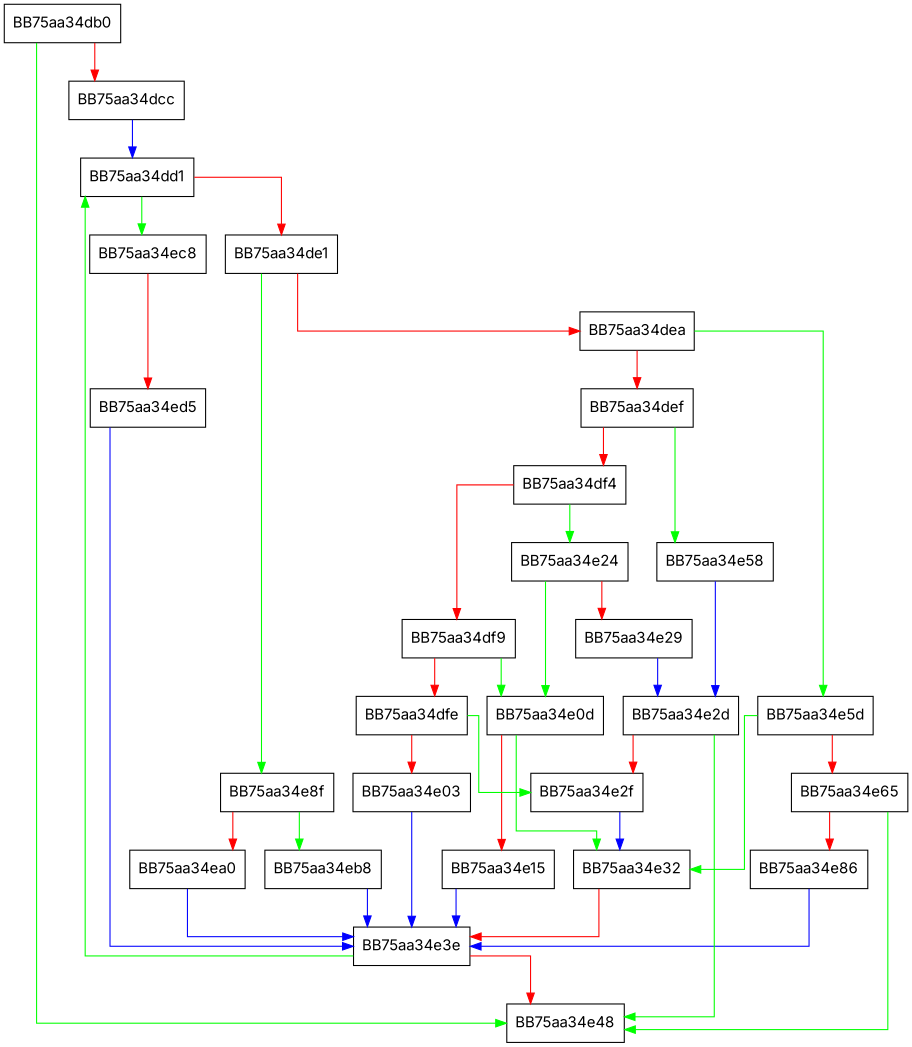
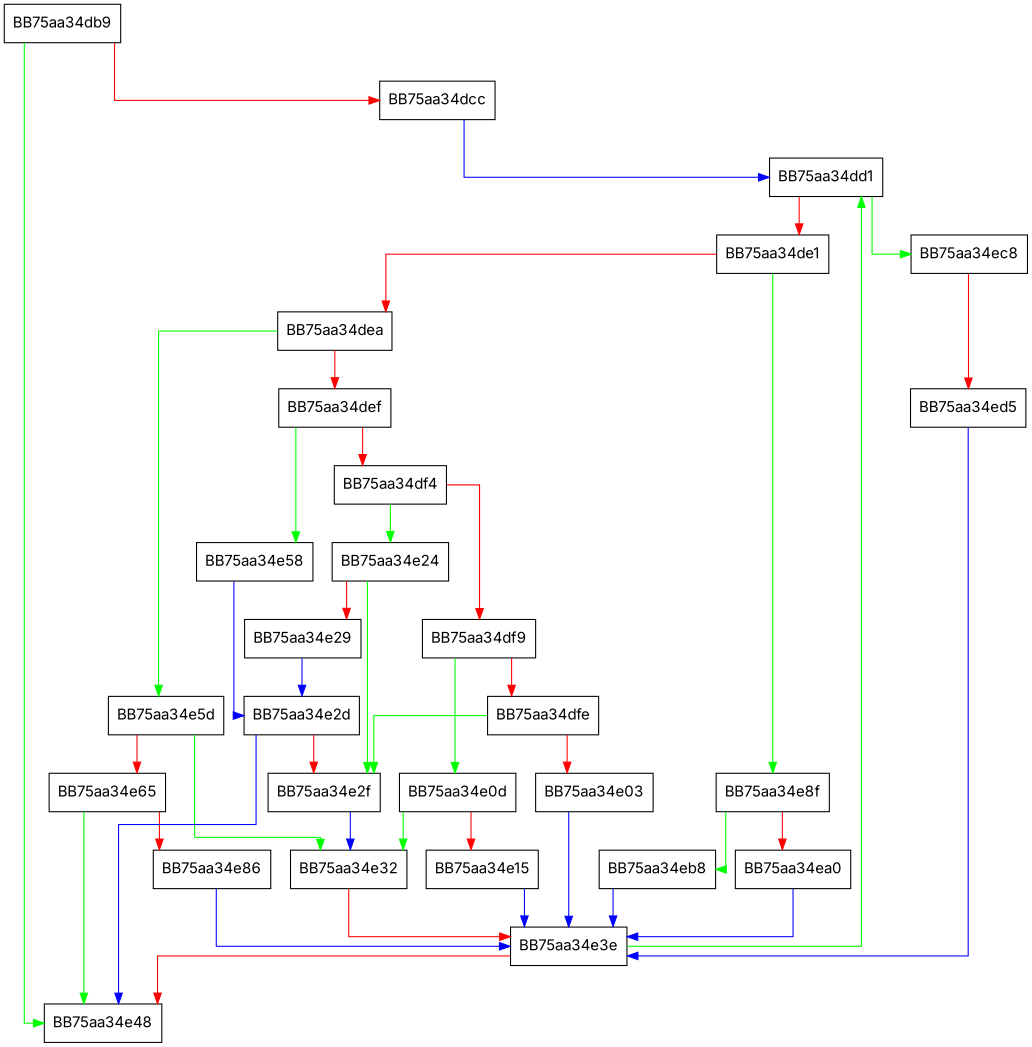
(62, 23) -> (62, 23)
(546, 633) -> (367, 672)
(714, 915) -> (148, 825)
